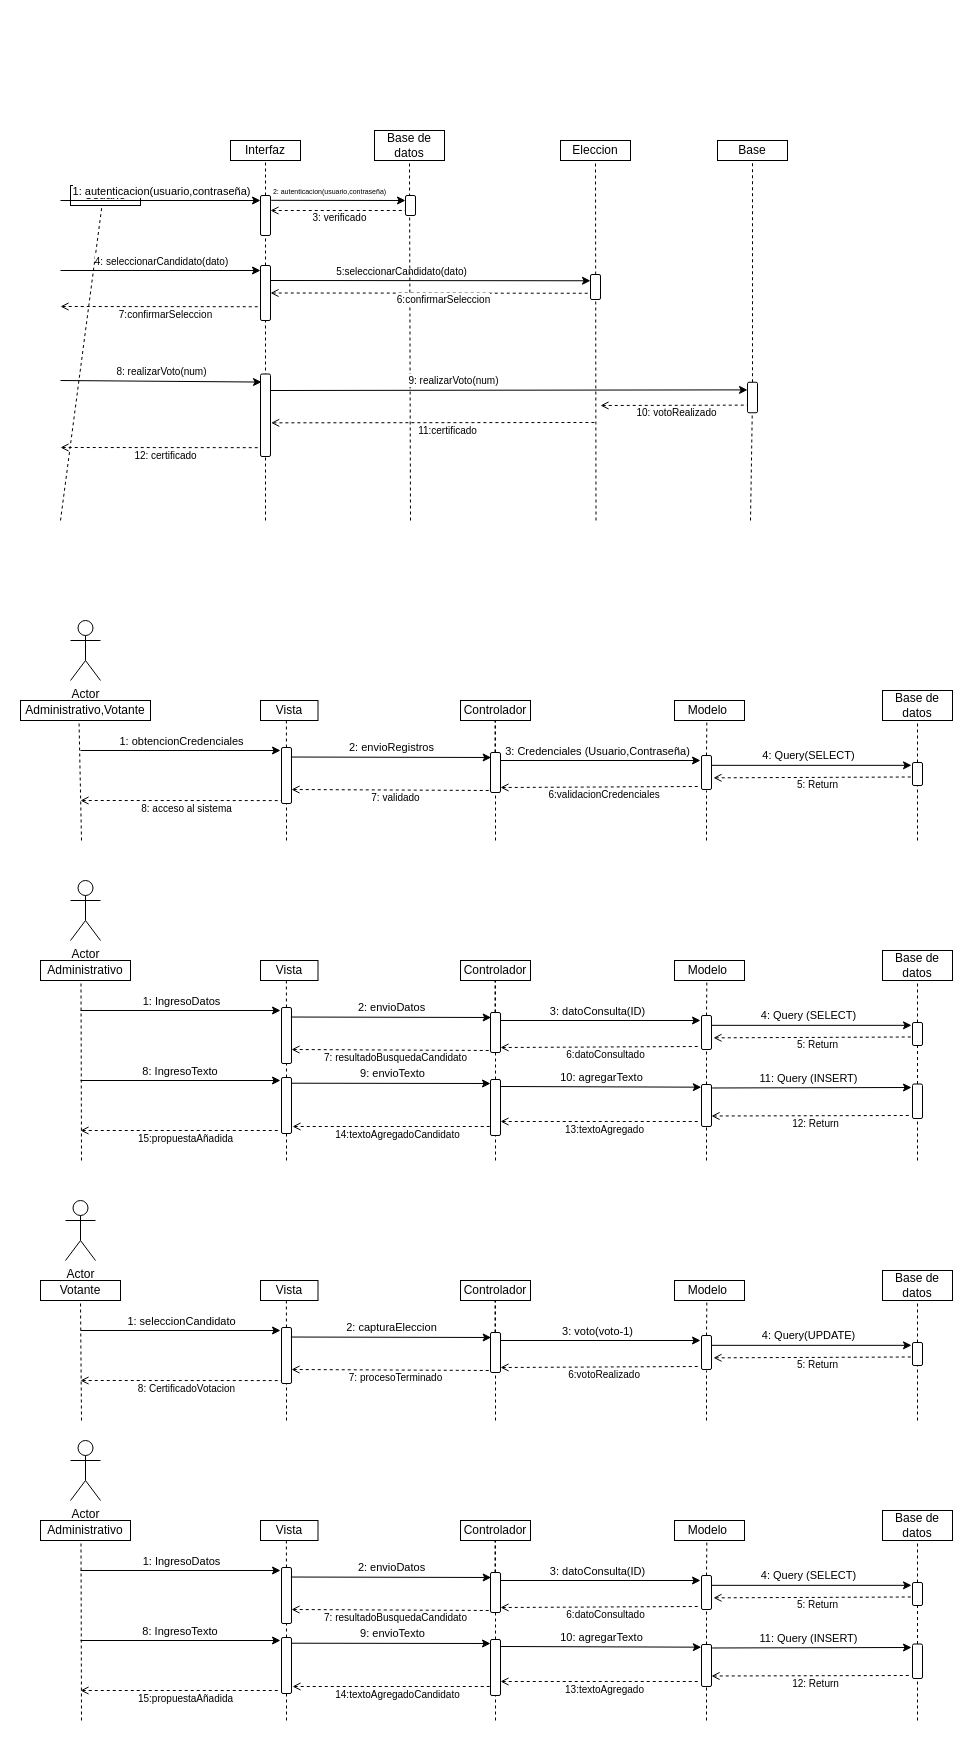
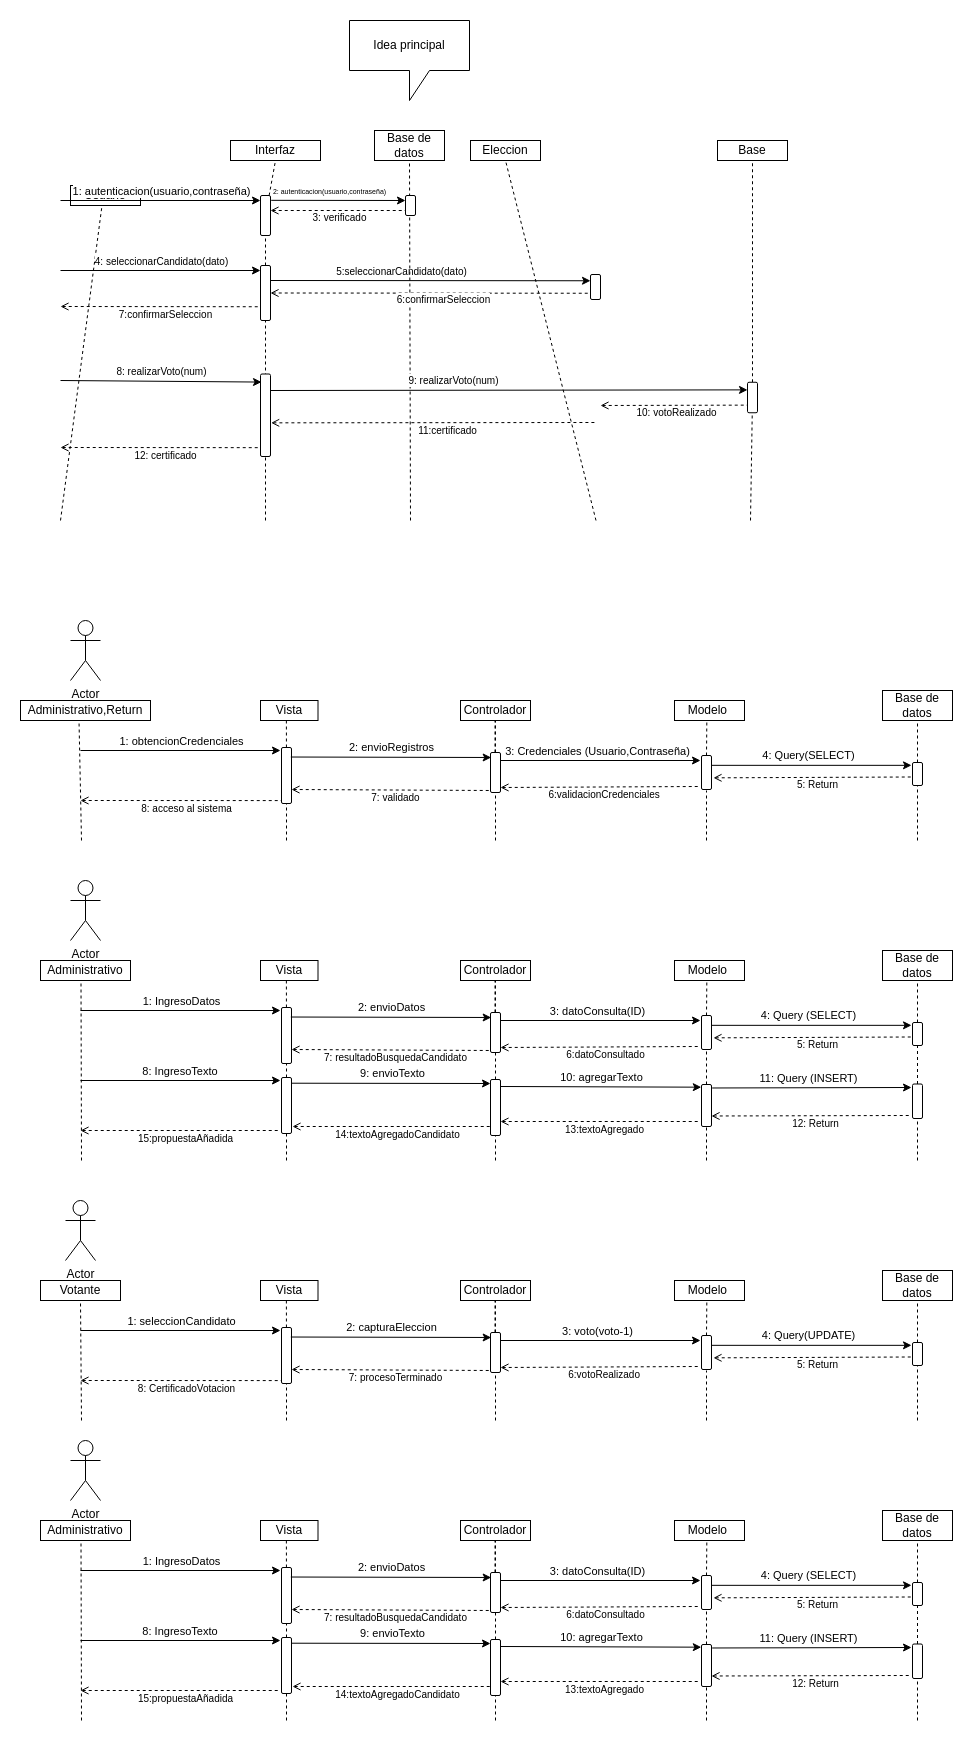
none -> (410, 61)
(266, 151) -> (276, 151)
(596, 151) -> (506, 151)
(86, 711) -> (86, 711)
